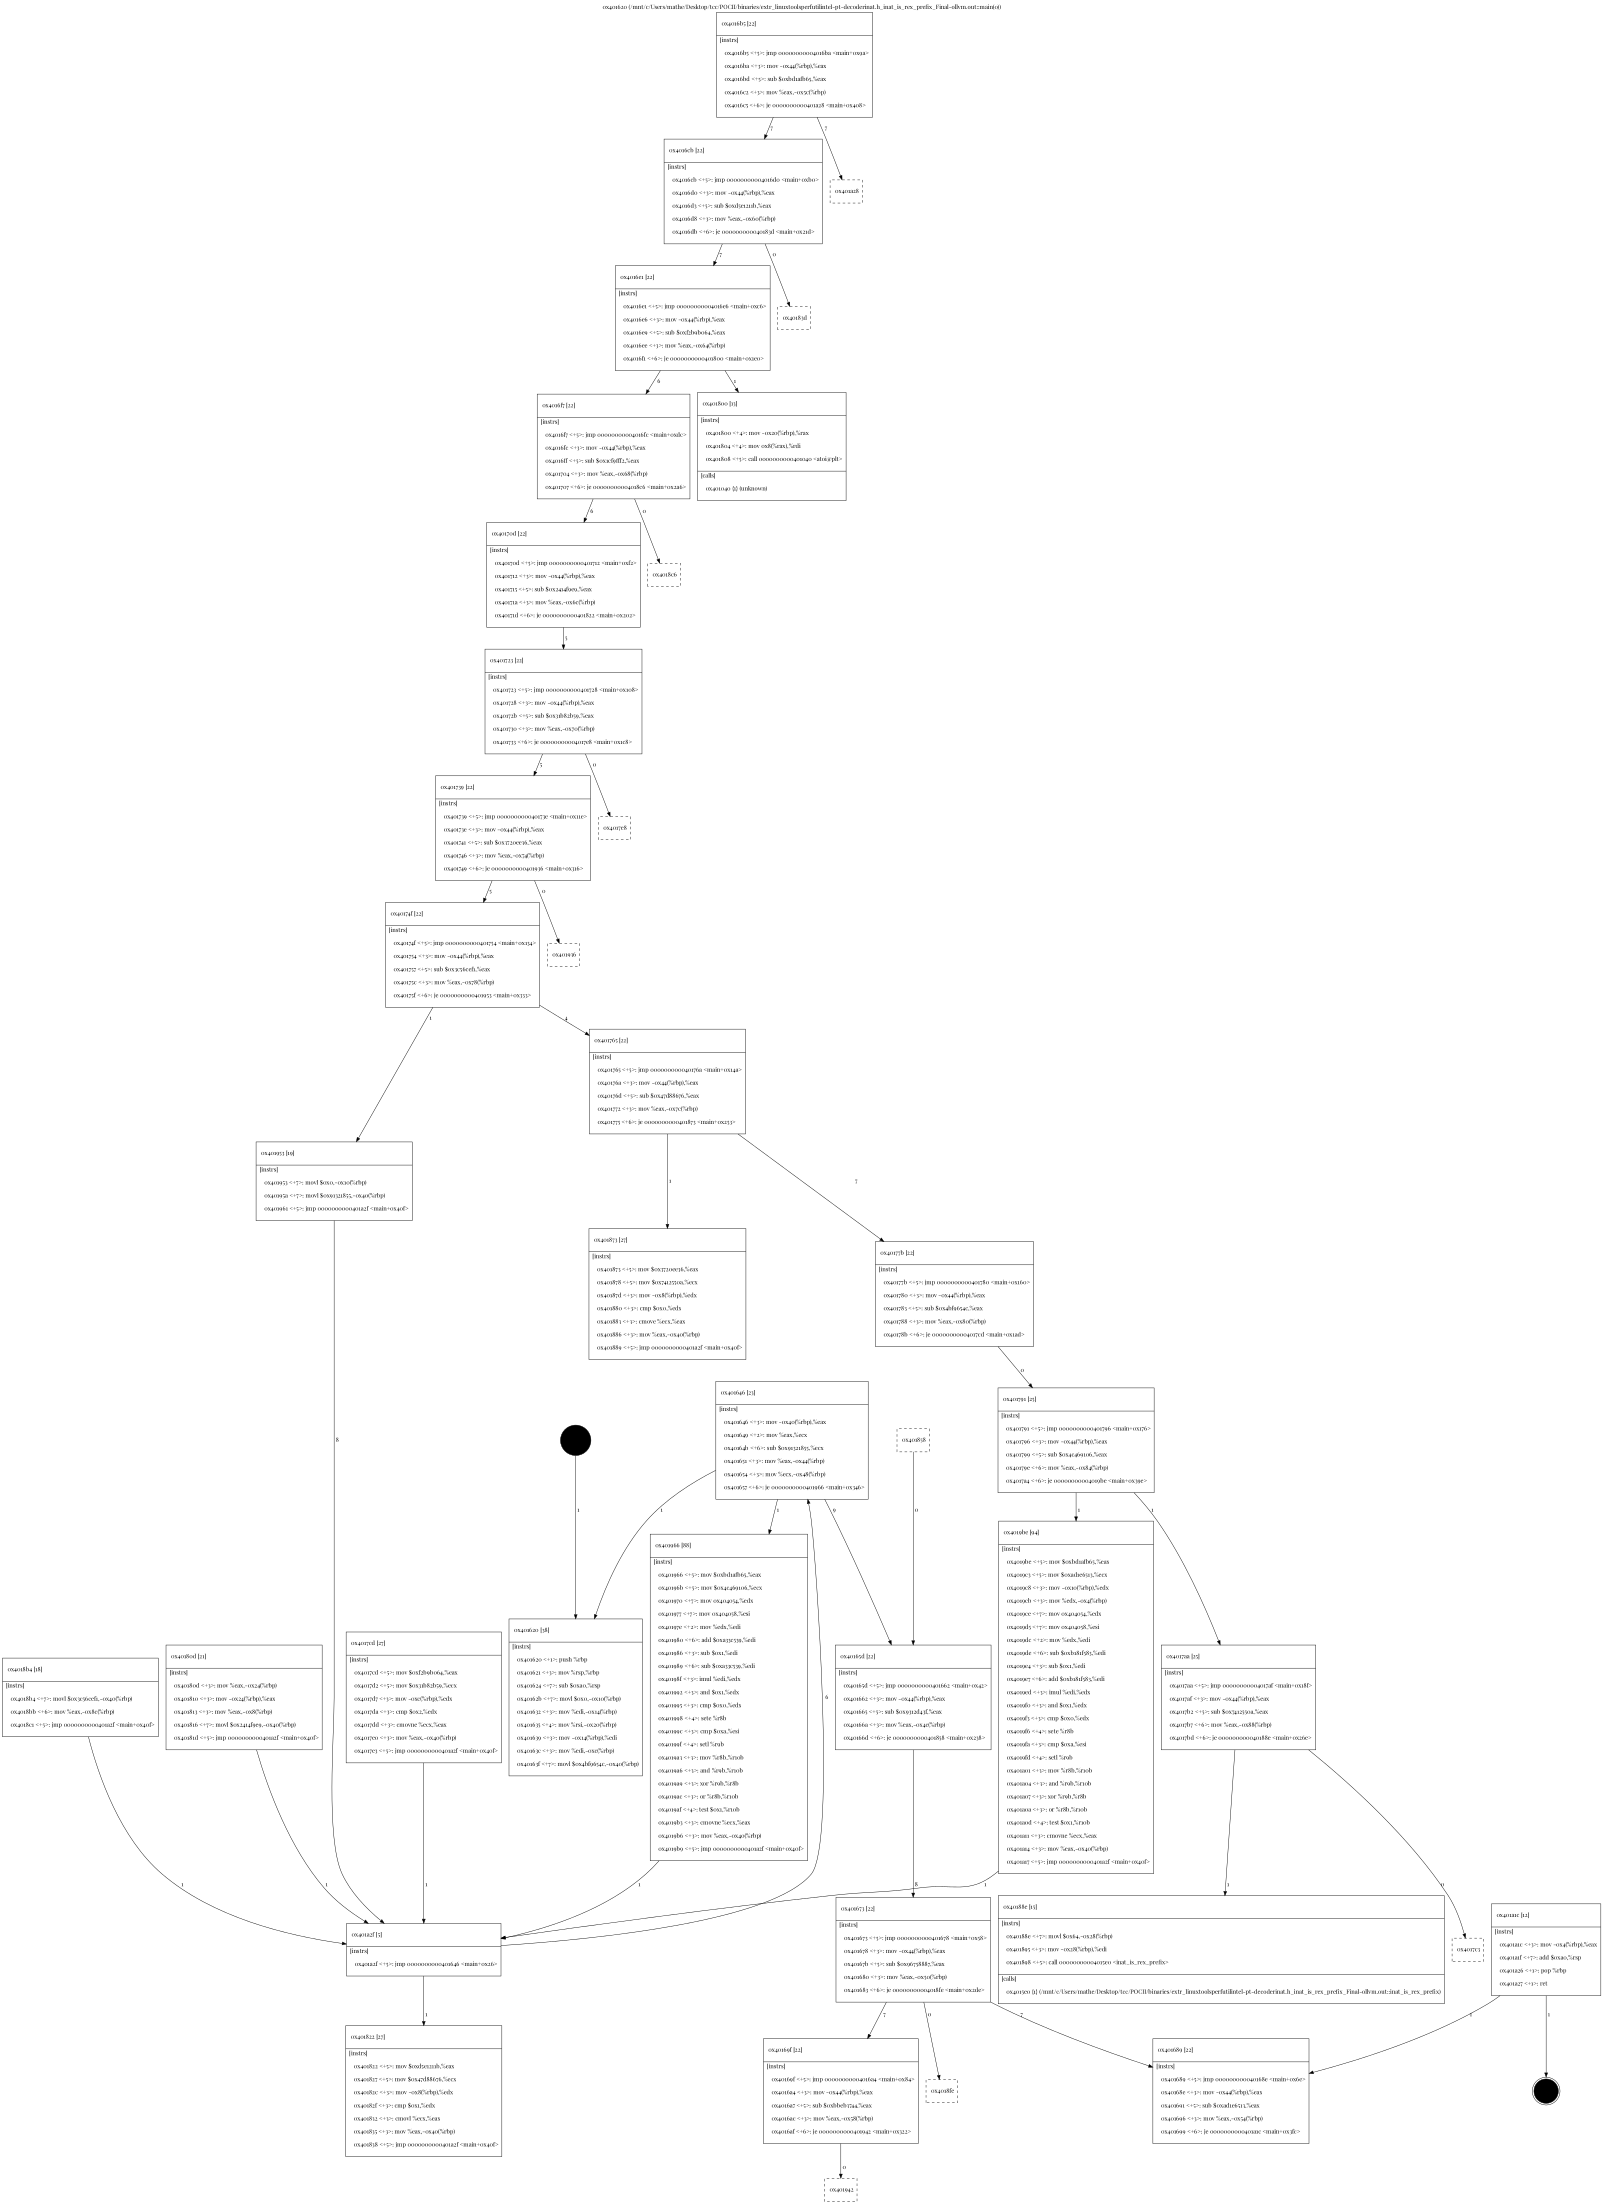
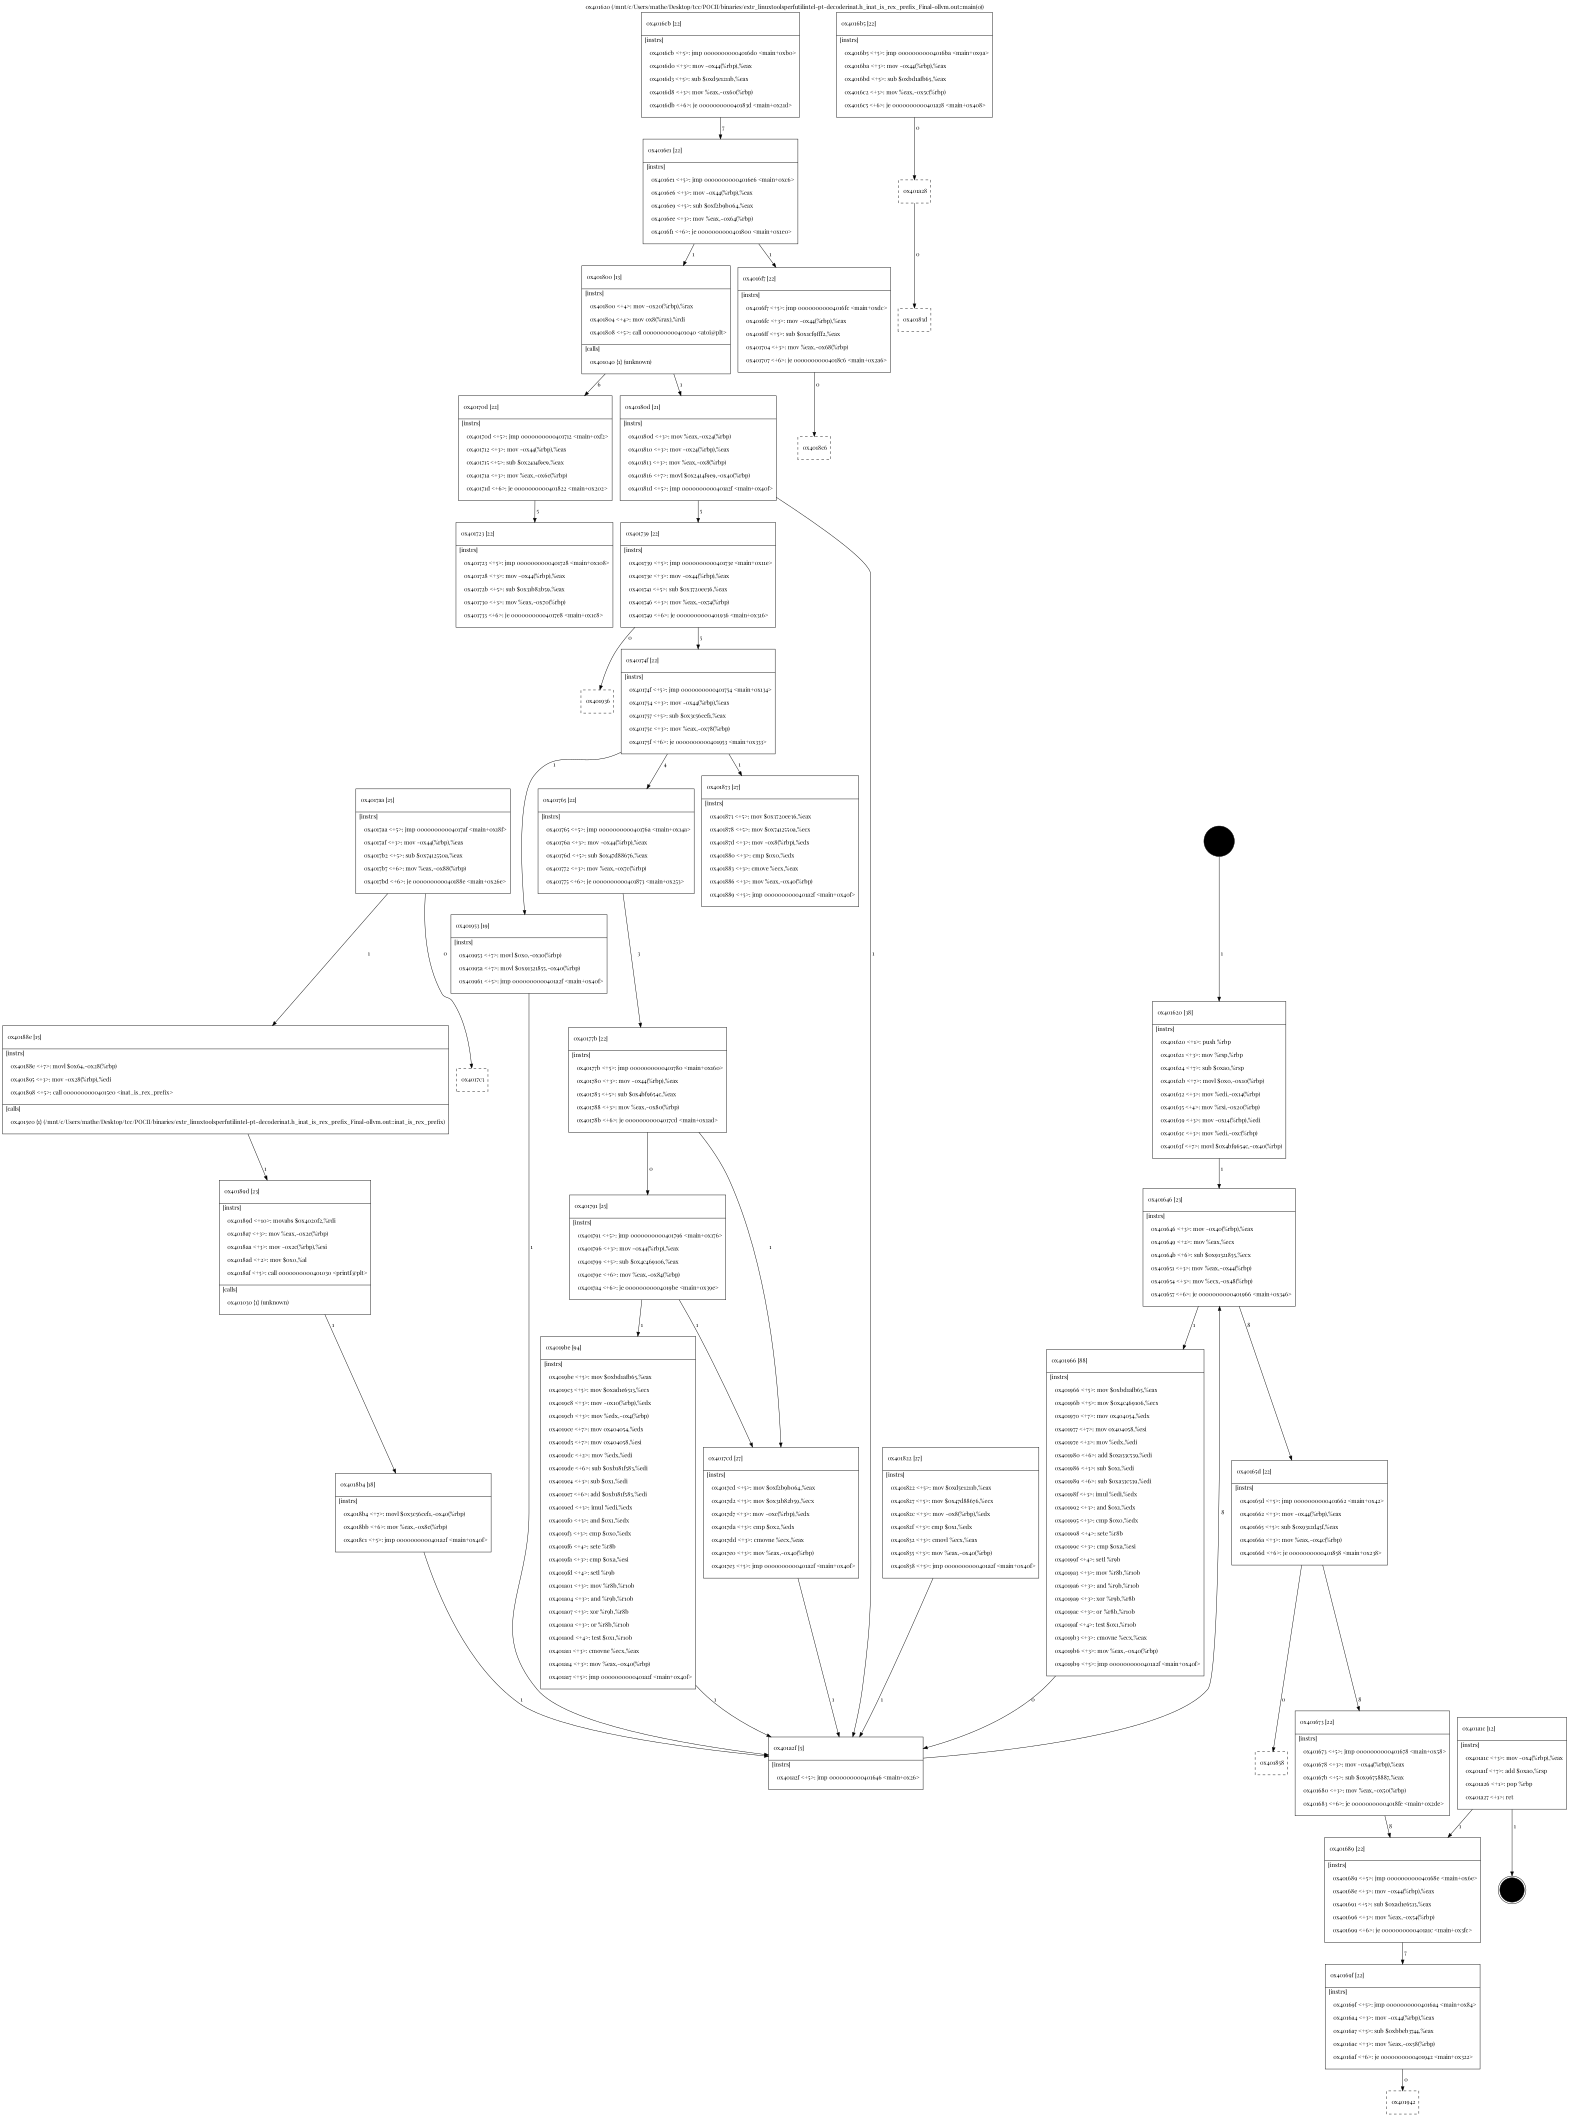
(770, 126) -> none
(825, 128) -> (917, 128)
(777, 273) -> (914, 253)
(658, 381) -> (770, 255)
none -> (677, 383)
(589, 509) -> (596, 383)
(539, 763) -> (698, 509)
(614, 828) -> none
(667, 1179) -> (734, 763)
(856, 1181) -> (638, 954)
none -> (295, 1247)
none -> (761, 1281)
(337, 1440) -> (531, 1247)
(834, 1510) -> (1248, 1325)
(640, 1529) -> (1219, 1171)
(913, 1546) -> (1288, 1656)
(1183, 1563) -> (717, 1371)
(826, 1697) -> (1222, 1513)
(639, 1885) -> (1033, 1700)
(424, 1999) -> (898, 1656)
(1021, 2015) -> (1390, 1827)
(878, 2019) -> (1403, 1951)
(942, 2091) -> none
